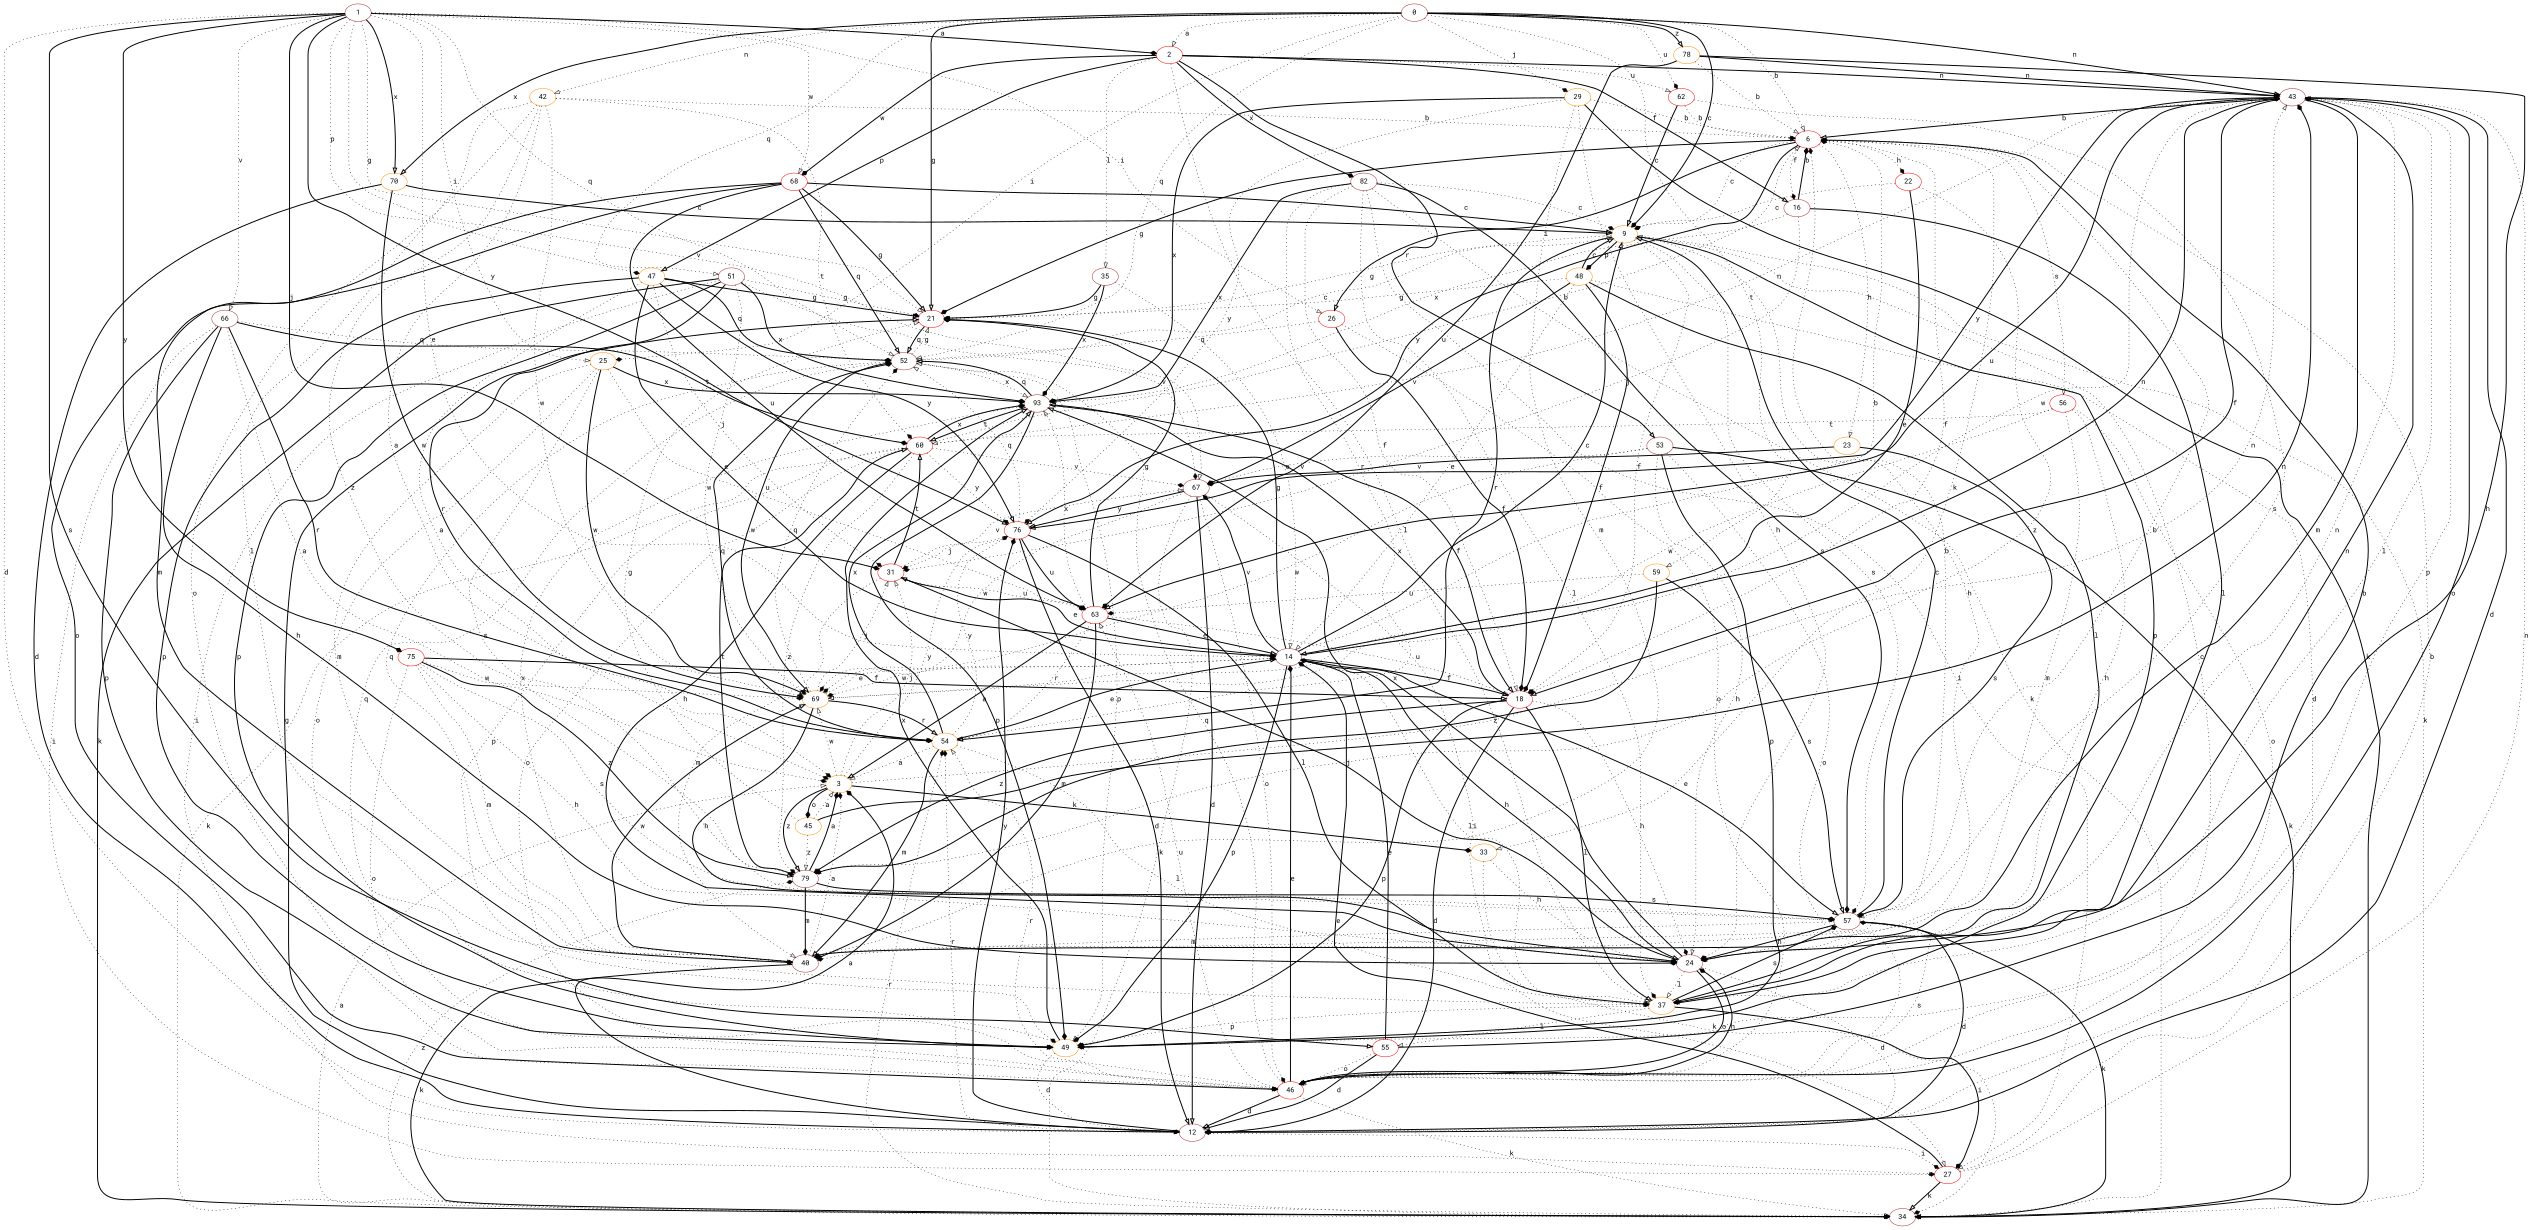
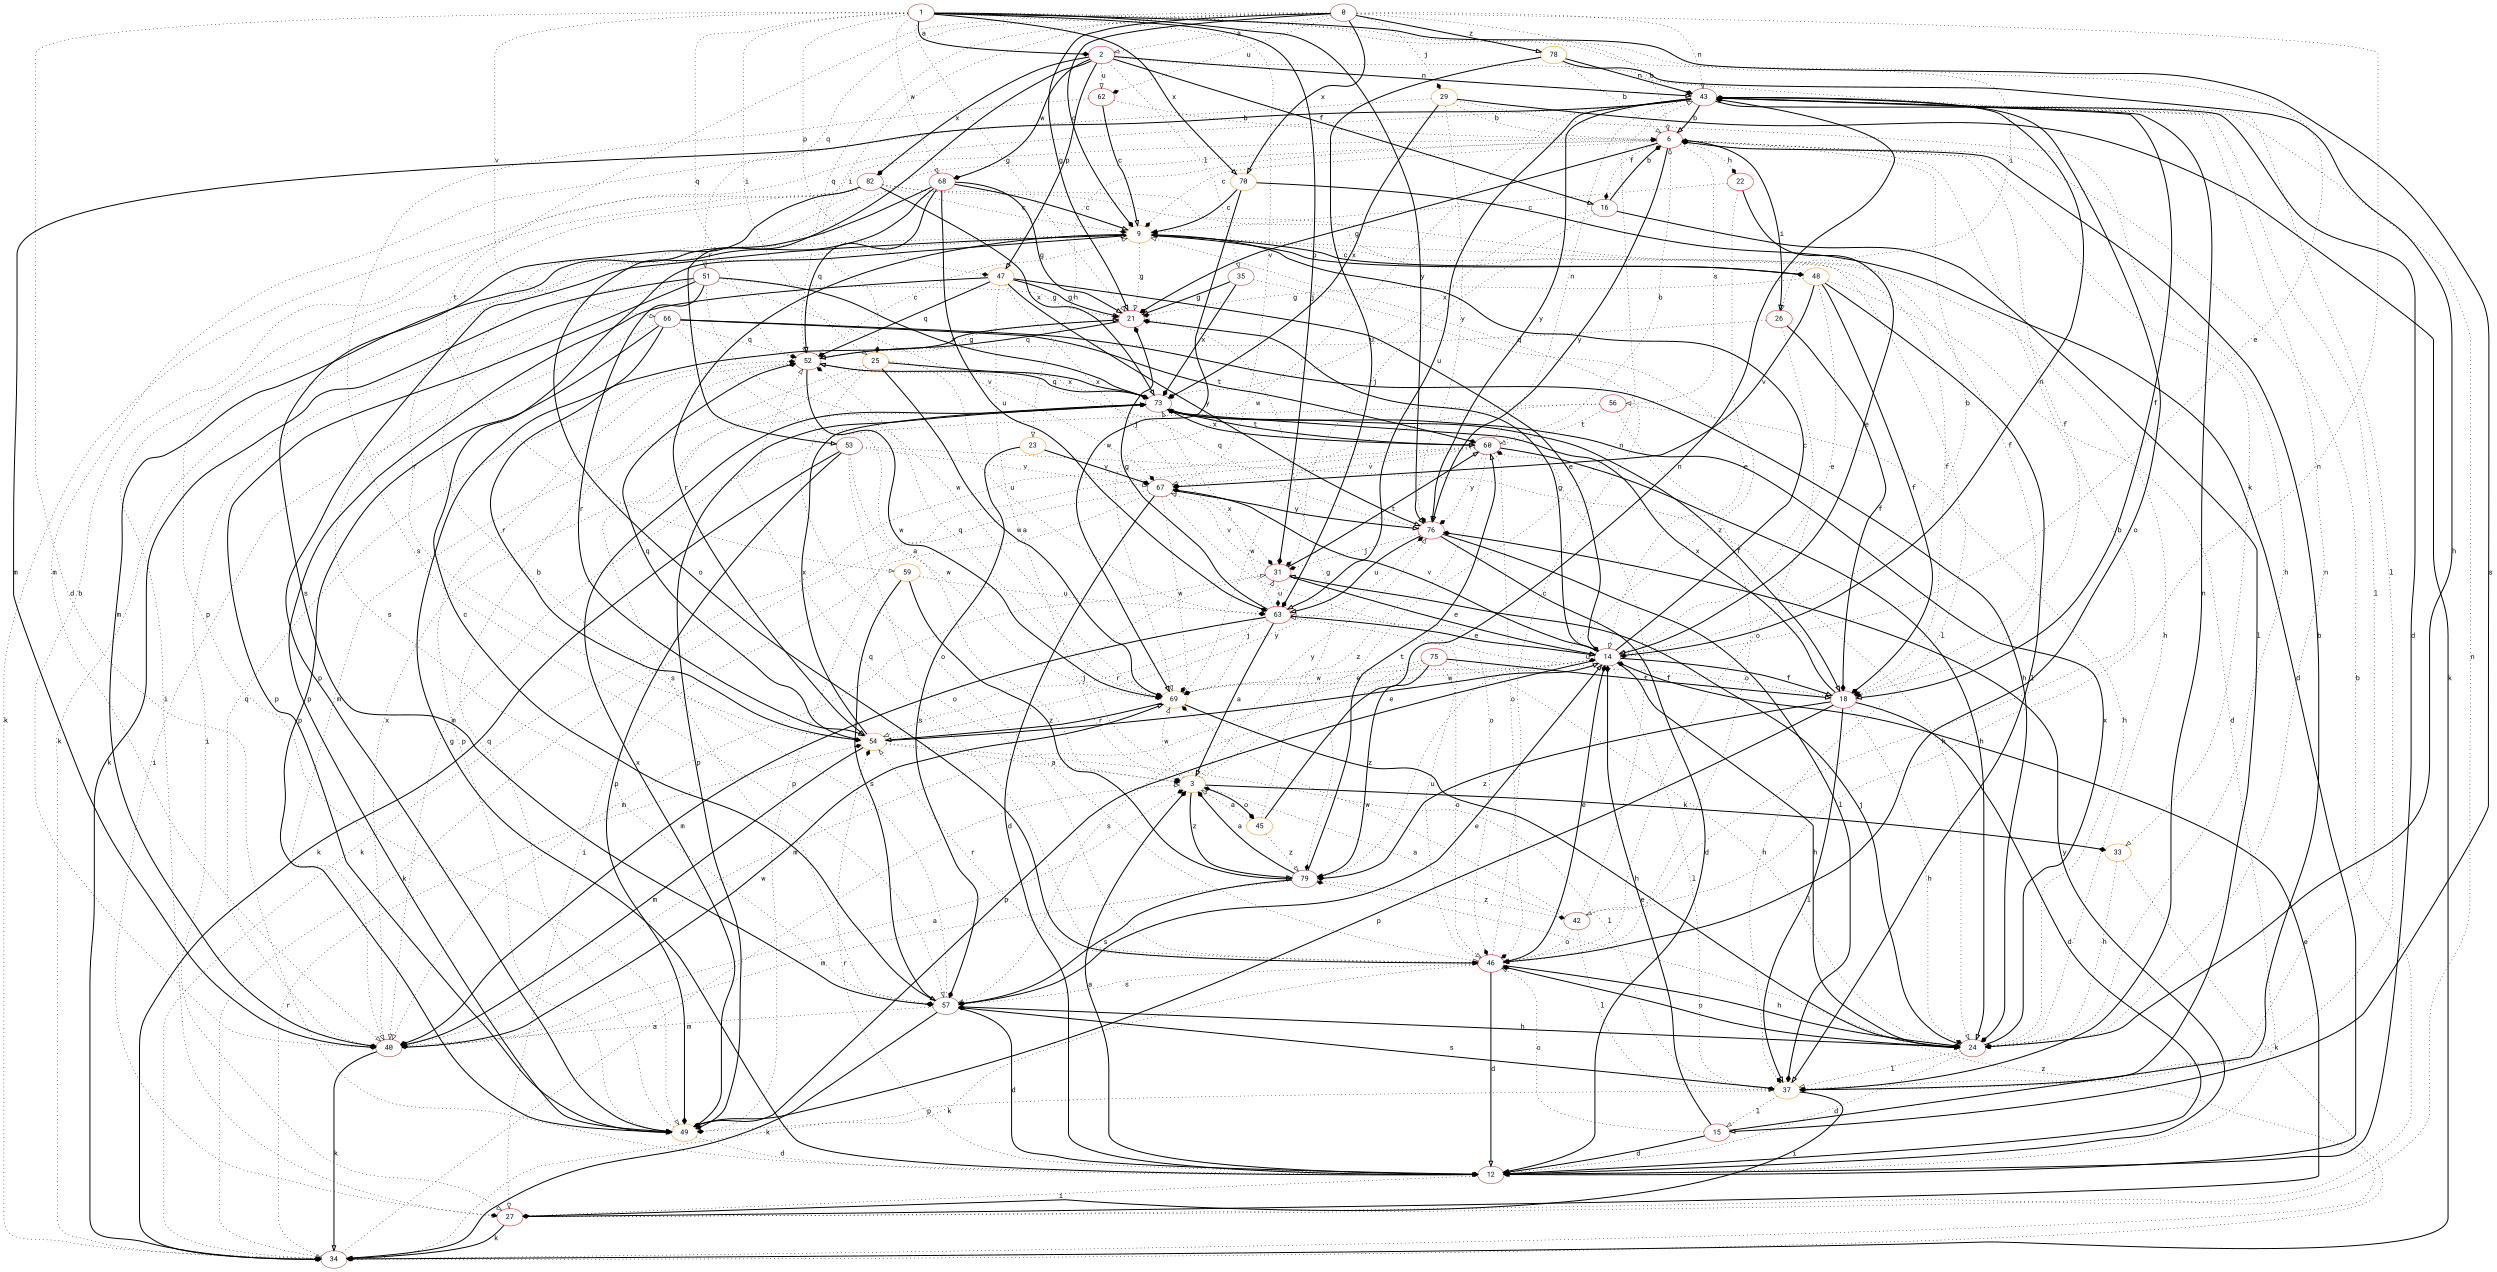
(1853, 36) -> (1633, 21)
(543, 97) -> (1577, 921)
(123, 312) -> none
(1037, 403) -> (1158, 403)
(376, 551) -> (1433, 895)
(1298, 642) -> (1548, 662)
(1572, 742) -> (1317, 903)
(805, 918) -> (824, 954)
(1385, 1048) -> (1717, 1133)
